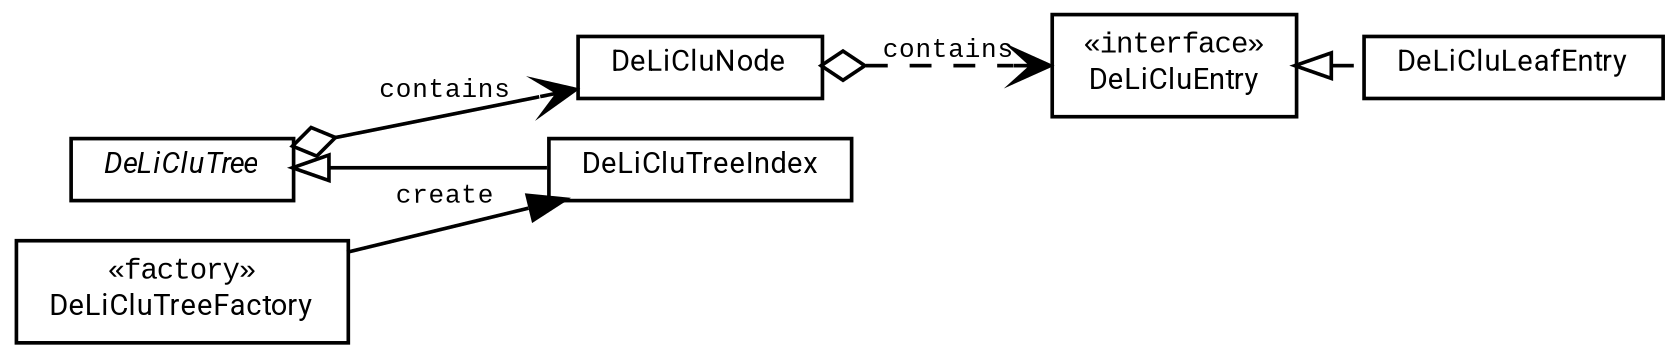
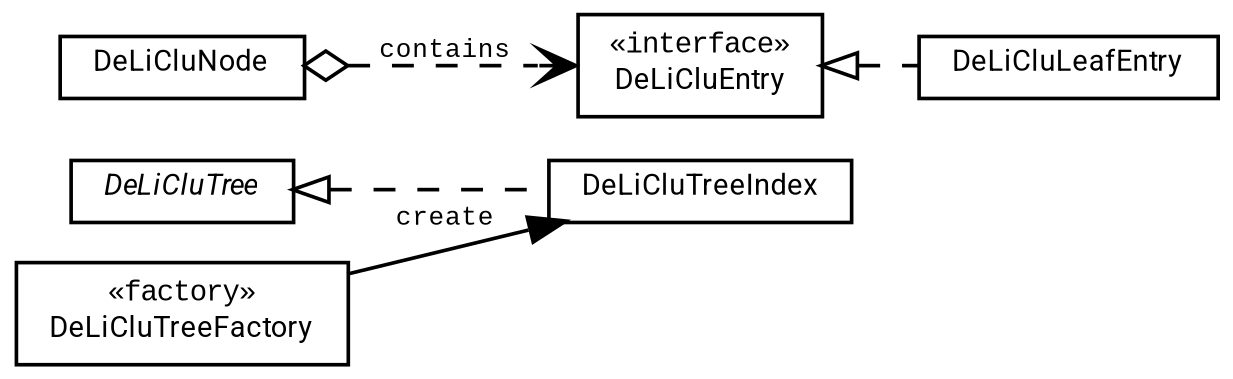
(437, 117) -> none
(438, 168) -> (438, 190)
